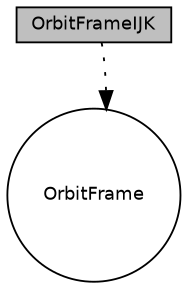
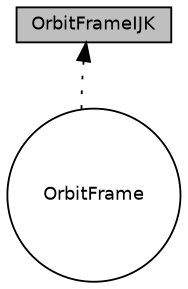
(105, 67) -> (82, 85)
